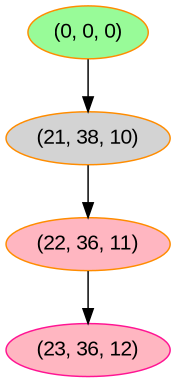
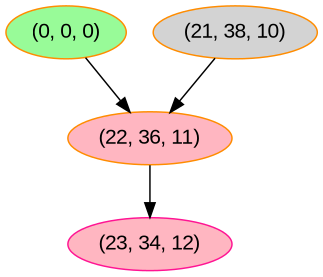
(88, 78) -> (103, 79)
(88, 350) -> (150, 244)
